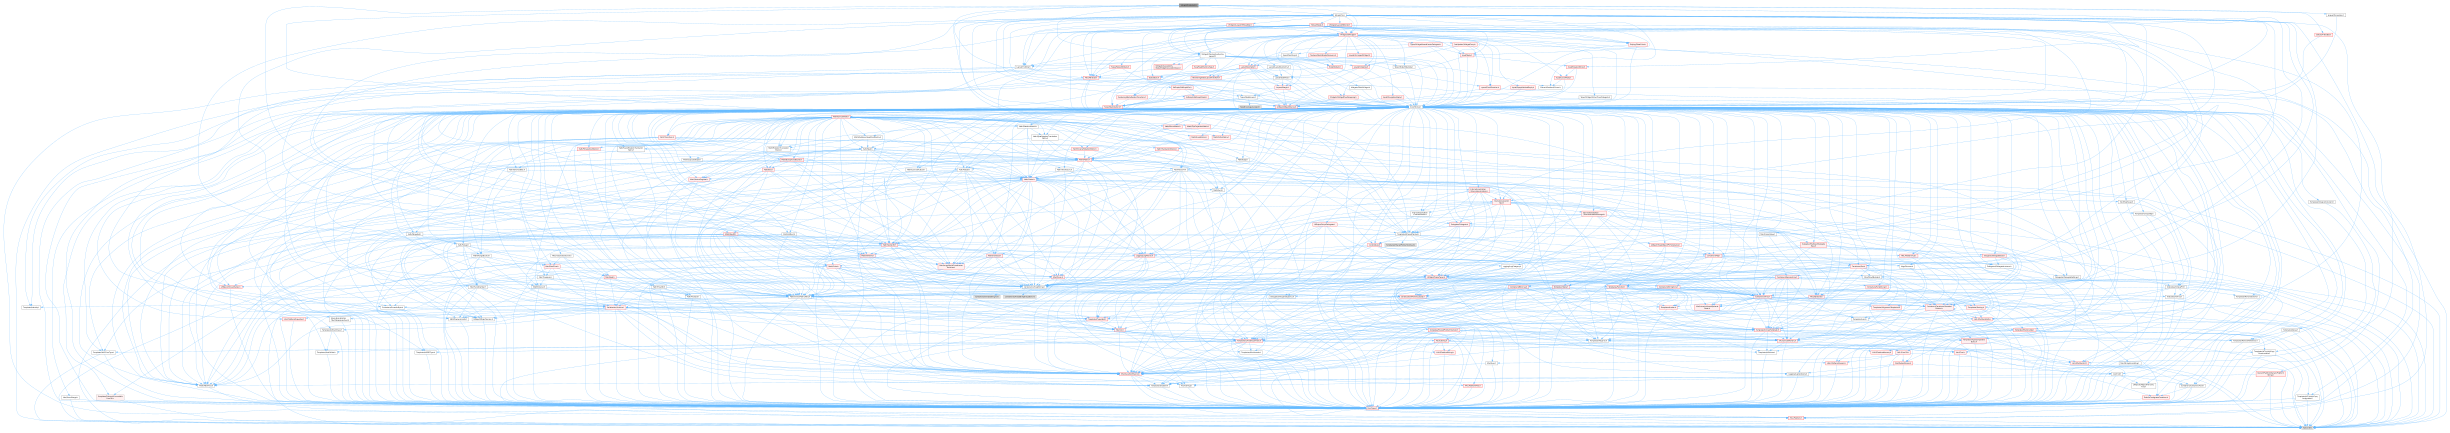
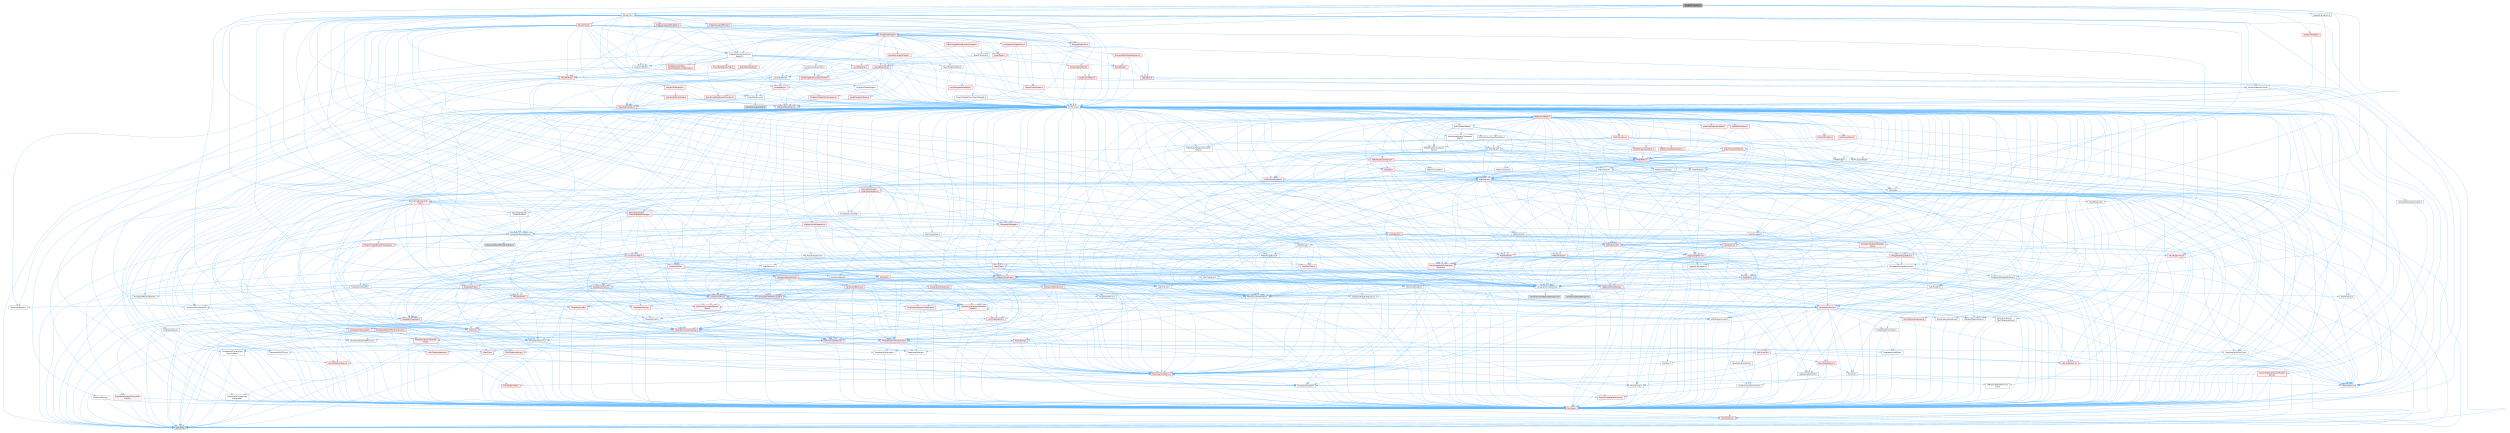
(1228, 271) -> (353, 293)
none -> (1948, 319)
